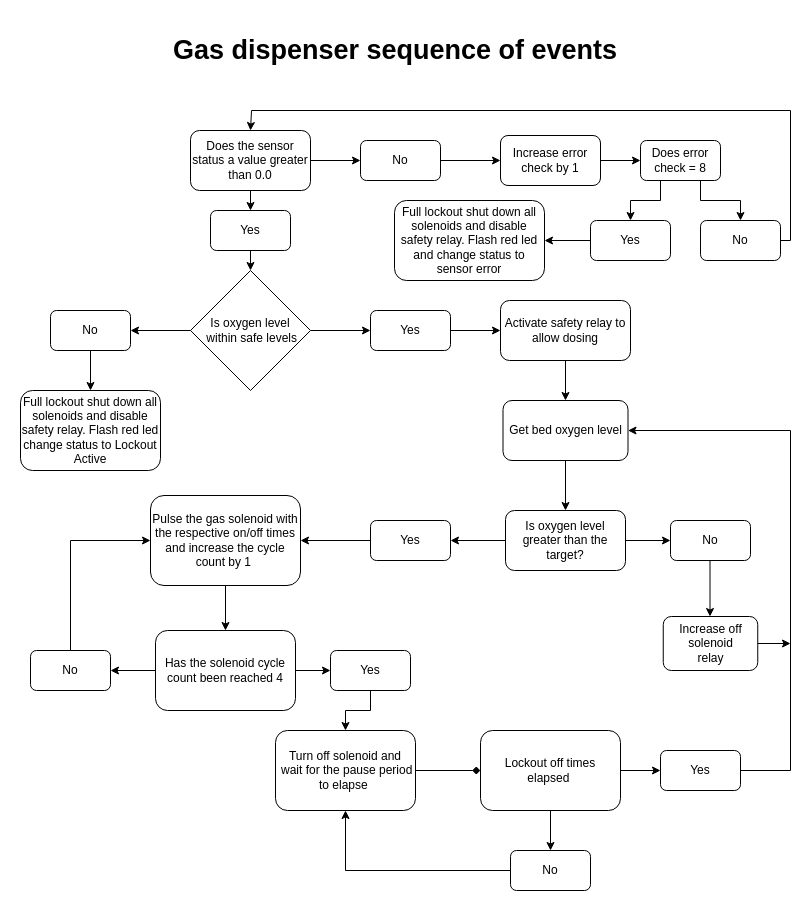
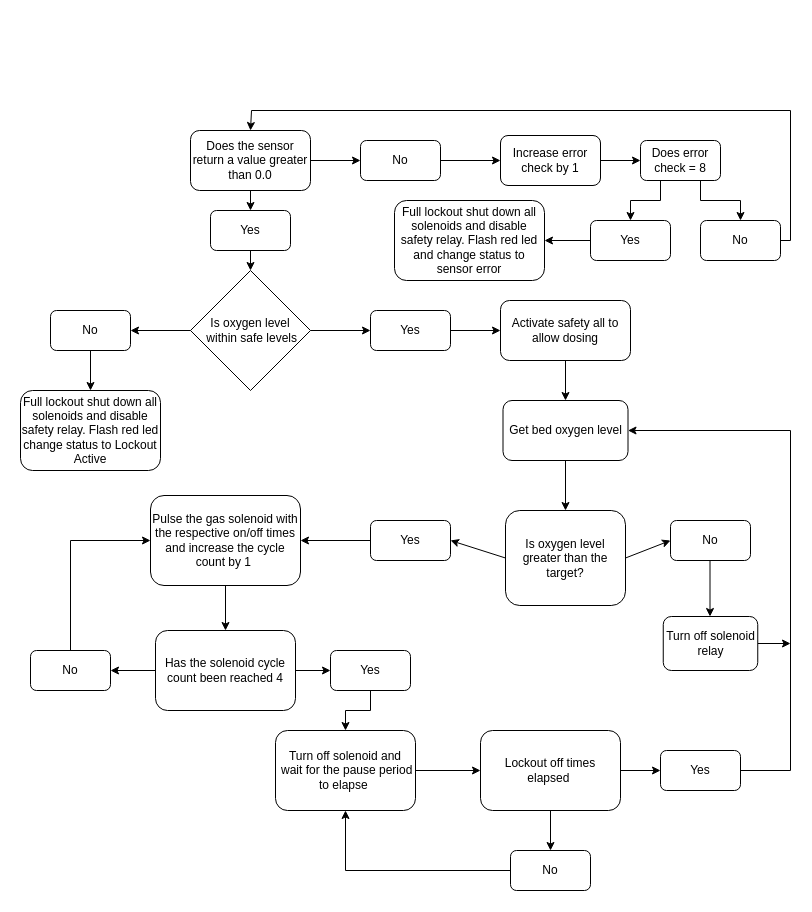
(396, 51) -> none
(251, 161) -> (251, 161)
(566, 331) -> (566, 331)
(566, 541) -> (566, 558)
(711, 644) -> (711, 644)
(472, 771) -> (472, 771)
